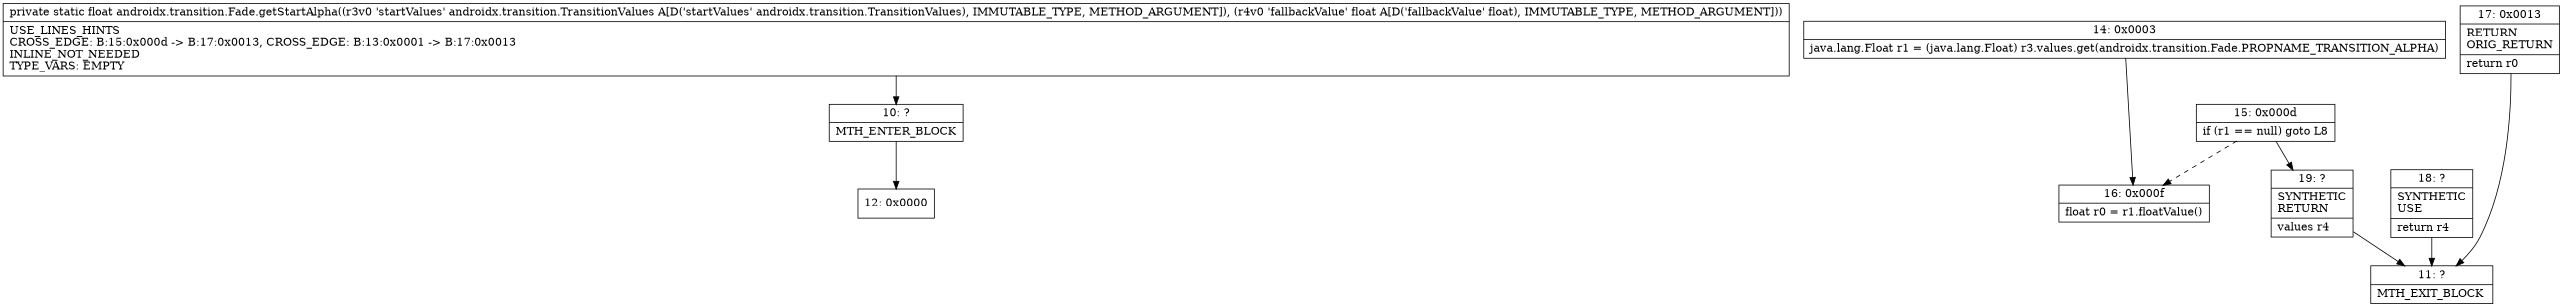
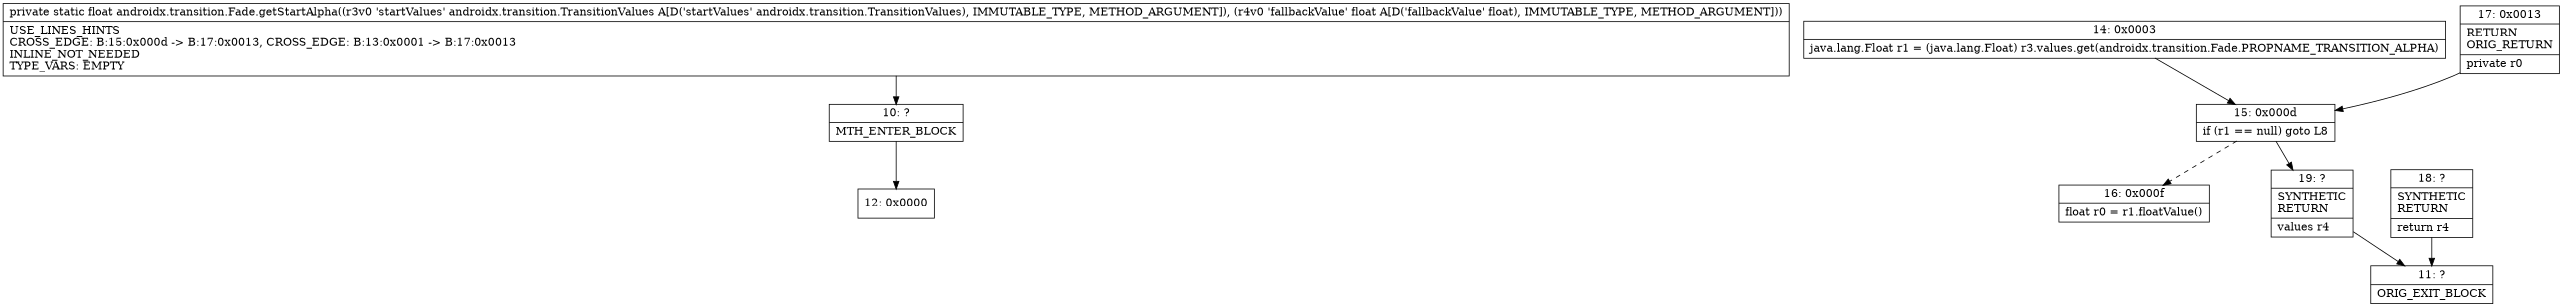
(2493, 64) -> (2495, 64)
(2129, 118) -> (2192, 79)
(2502, 172) -> (2402, 94)
(2410, 209) -> (2423, 209)
(2431, 294) -> (2432, 294)
